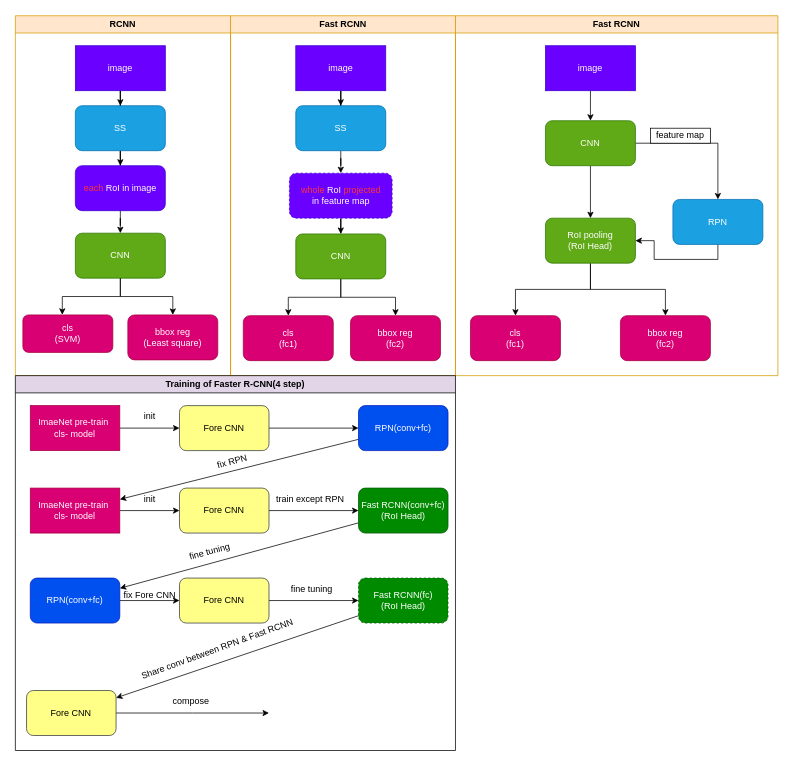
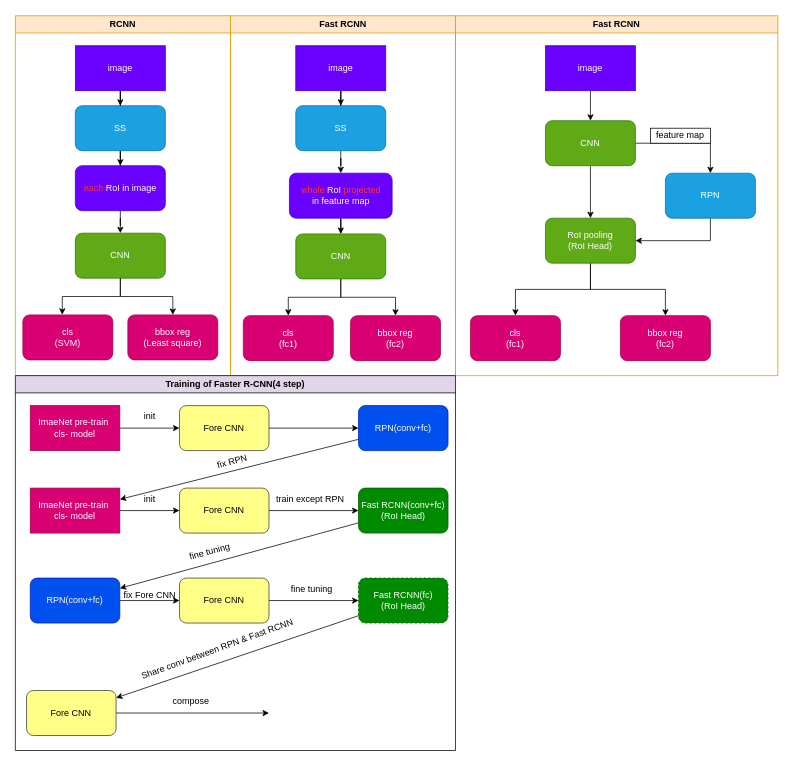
(341, 195) -> (341, 195)
(718, 222) -> (711, 195)
(68, 333) -> (68, 337)
